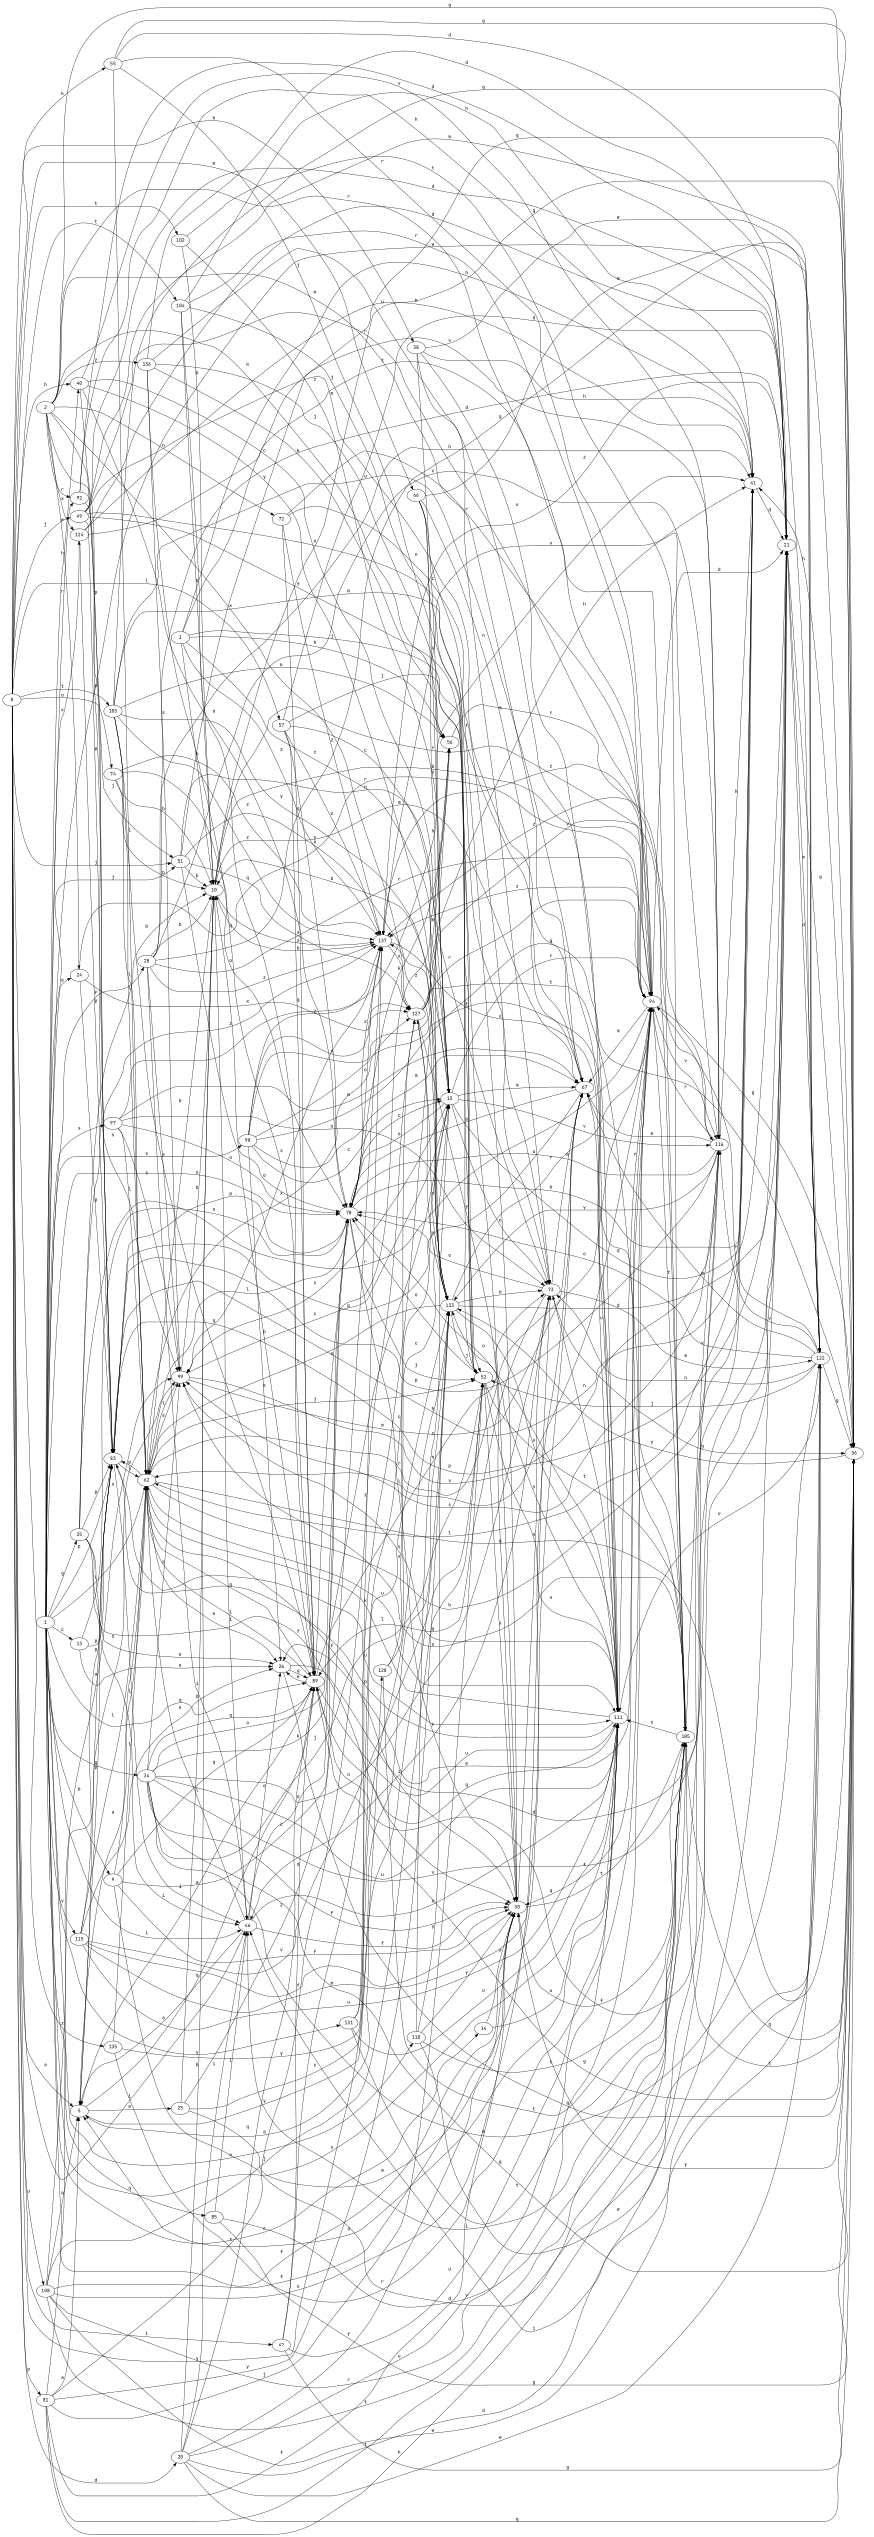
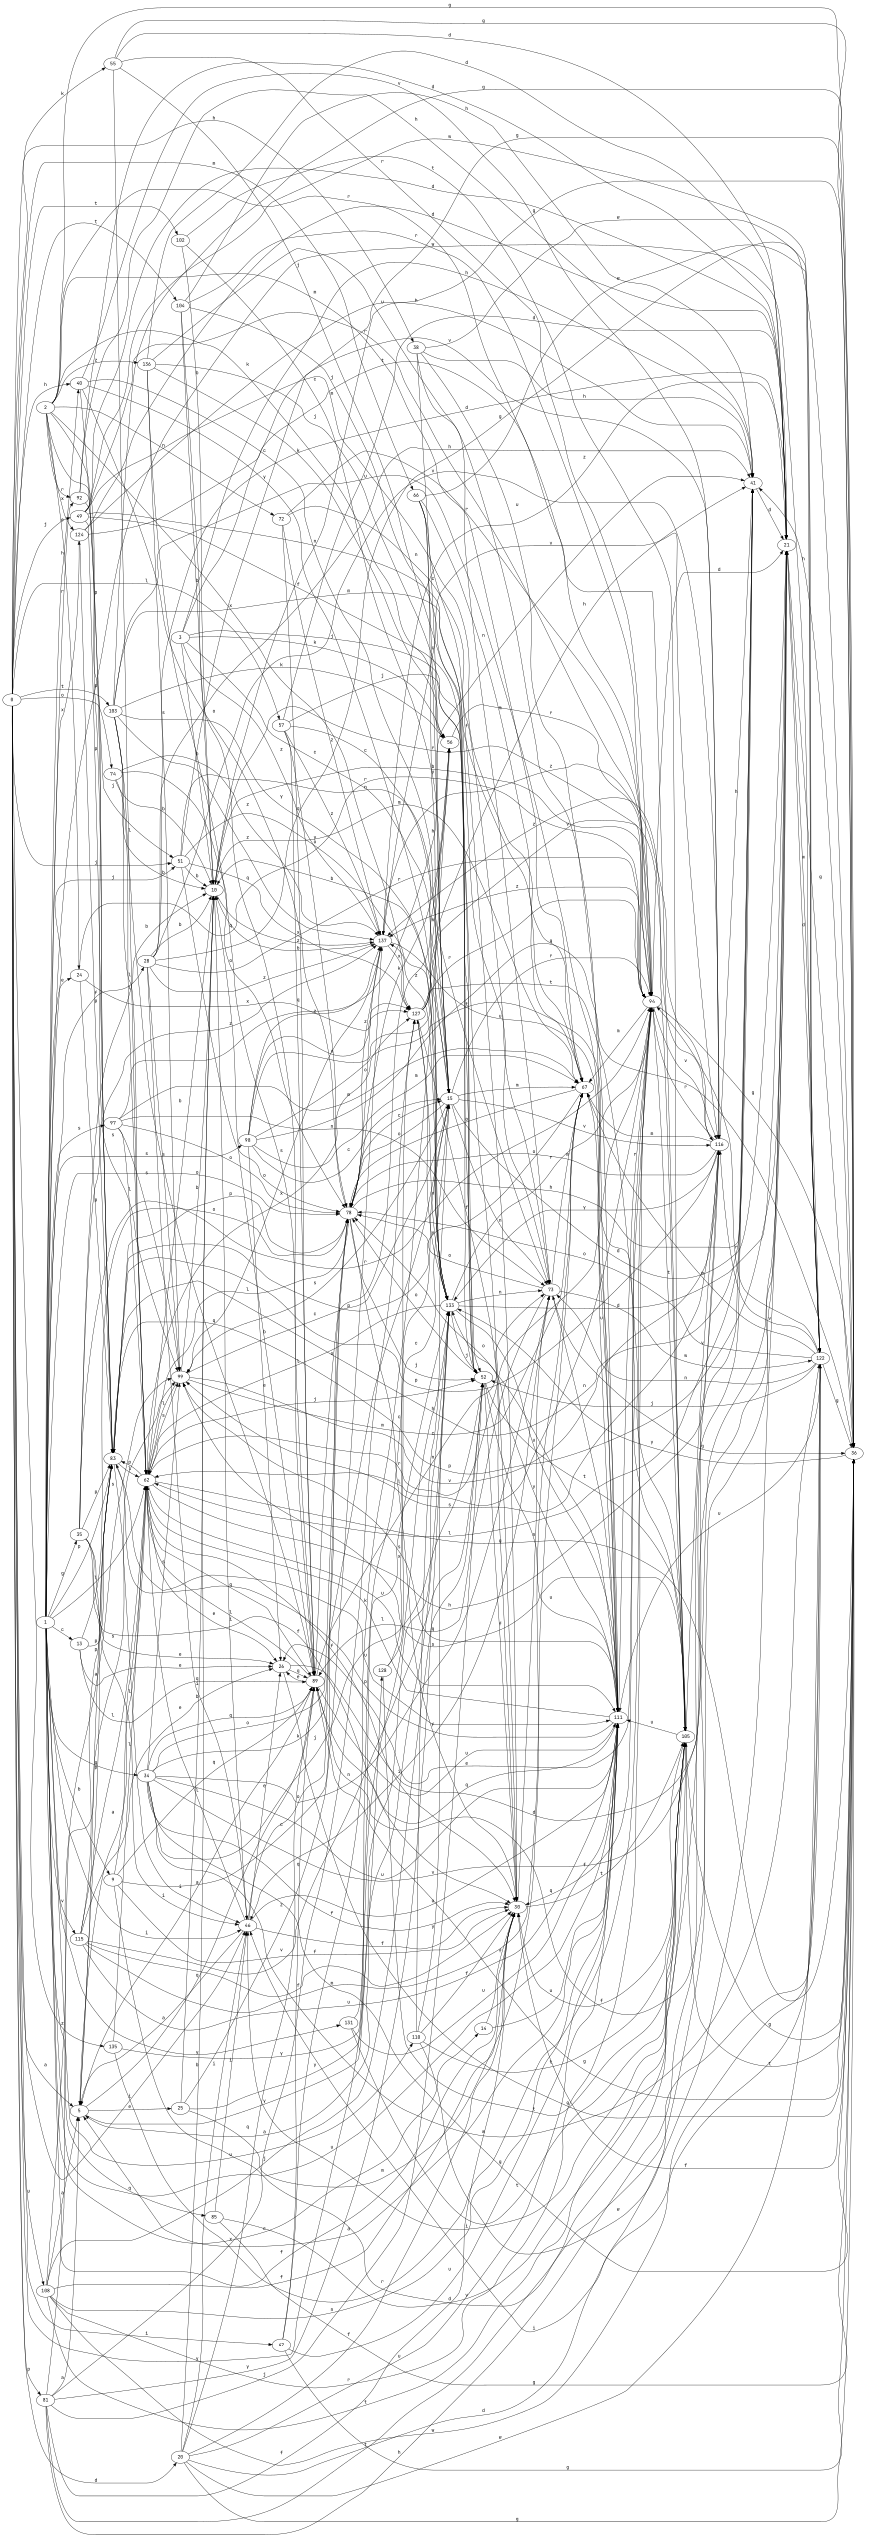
(366, 1565) -> none
(155, 1719) -> (159, 1701)
(507, 2034) -> (481, 2189)
